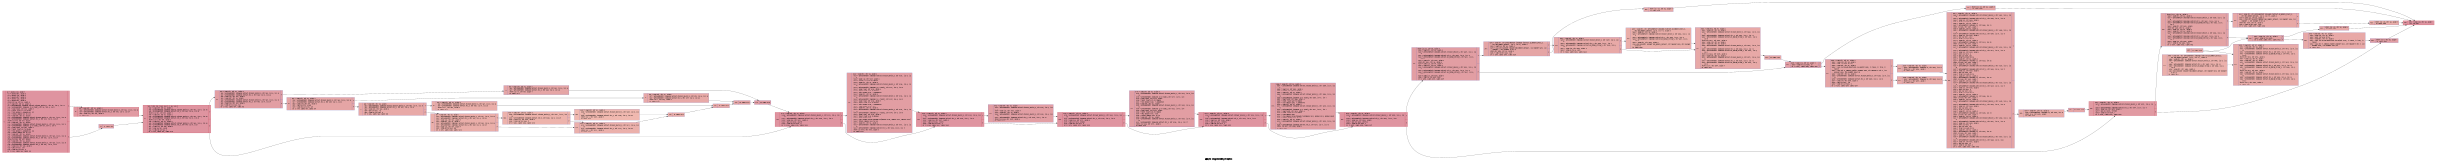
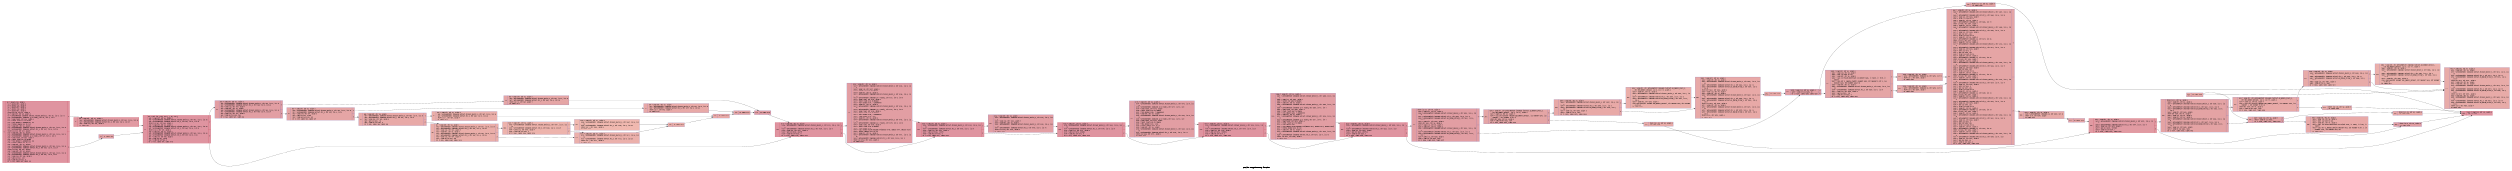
none -> (2337, 78)
